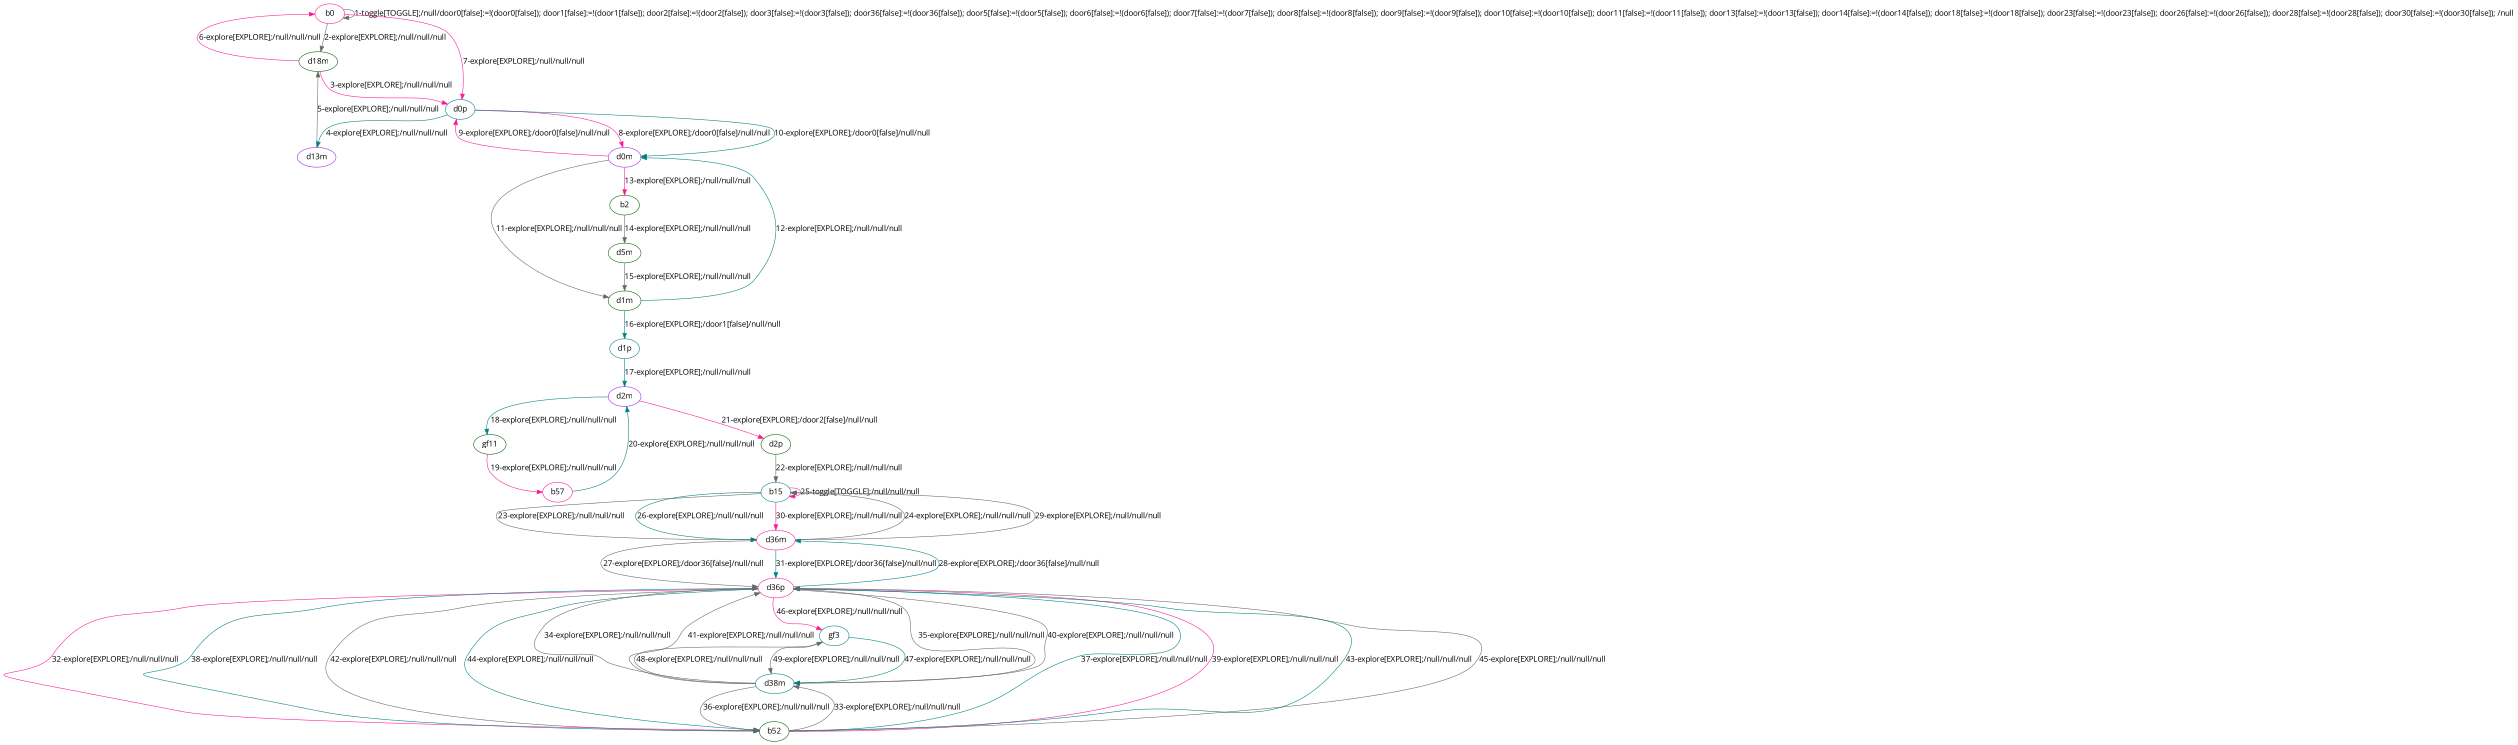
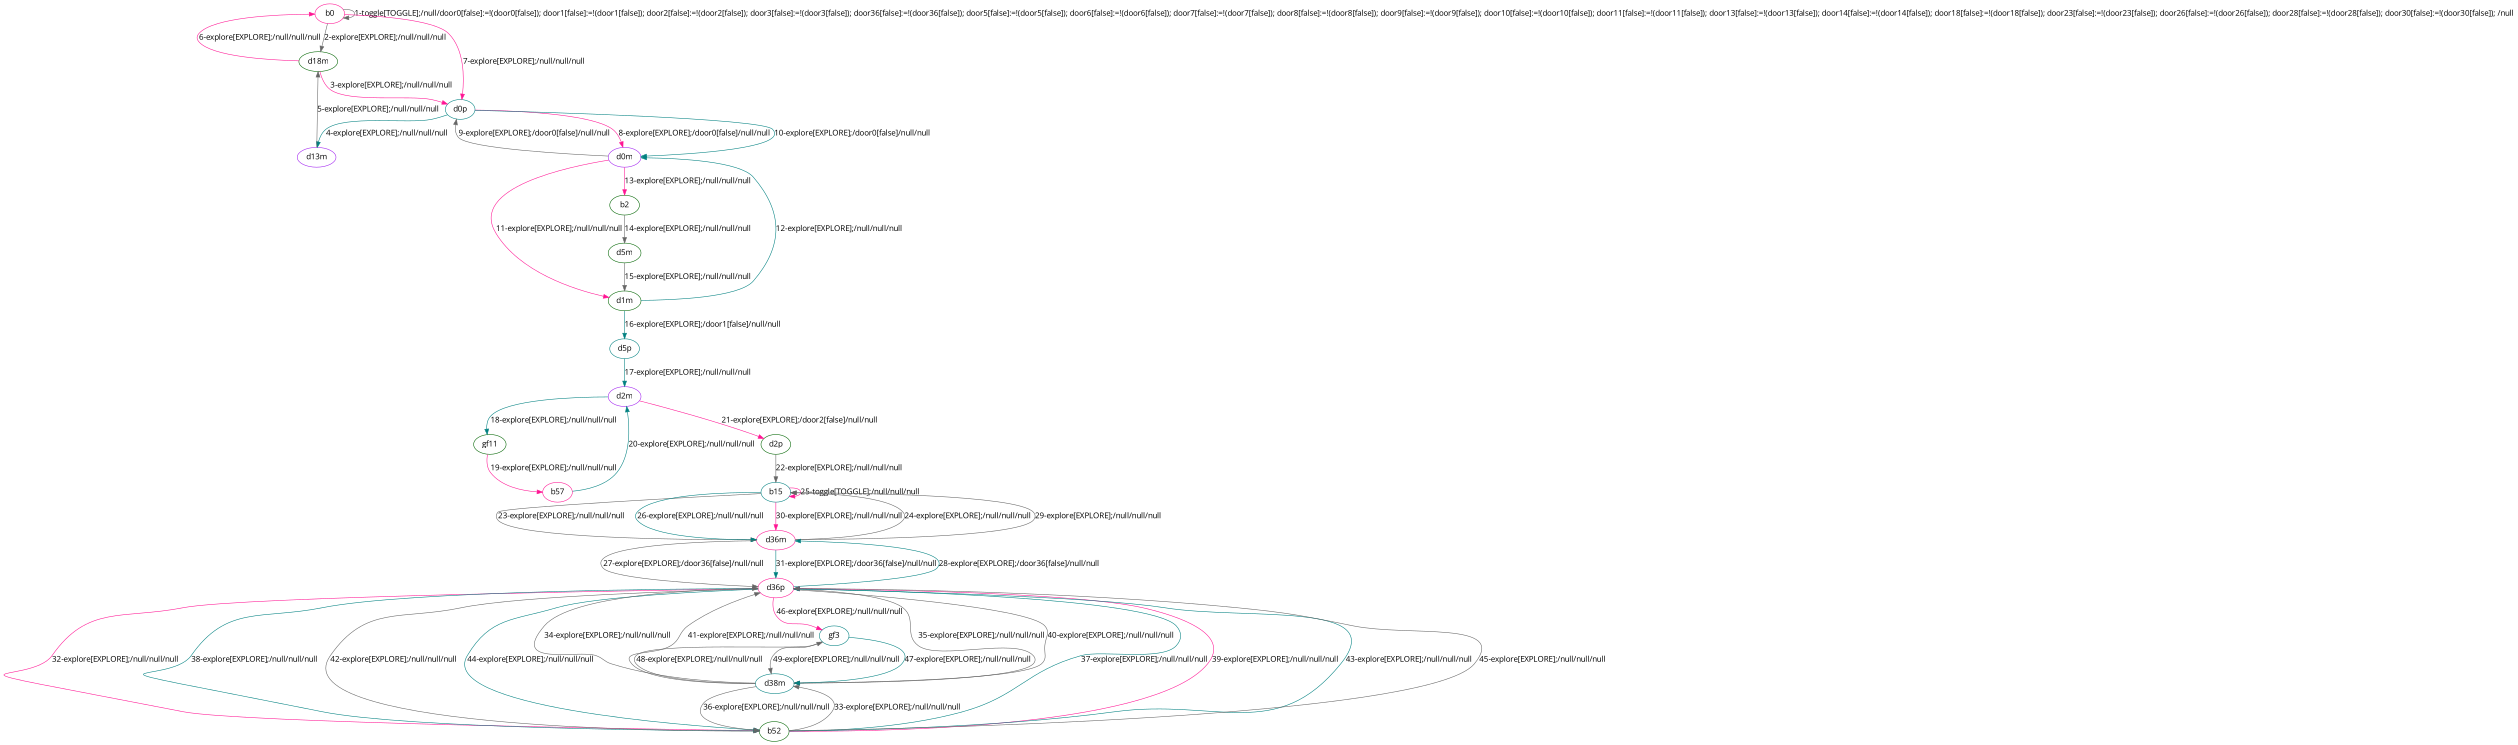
(526, 151) -> (526, 151)
(492, 221) -> (492, 221)
(625, 349) -> (625, 349)
